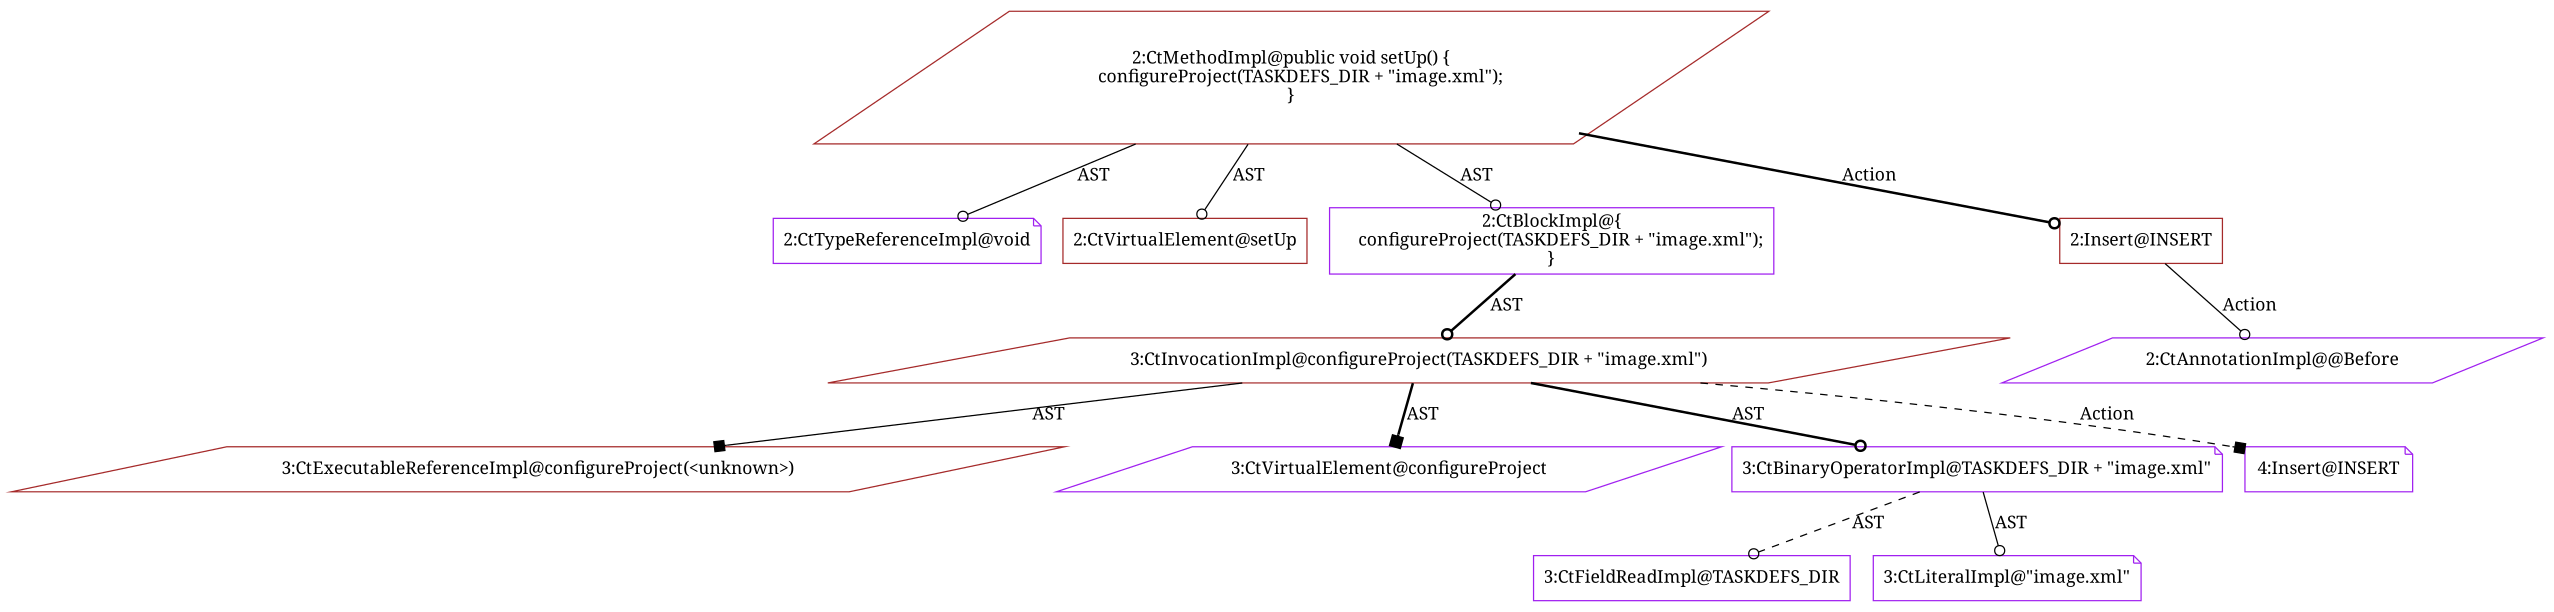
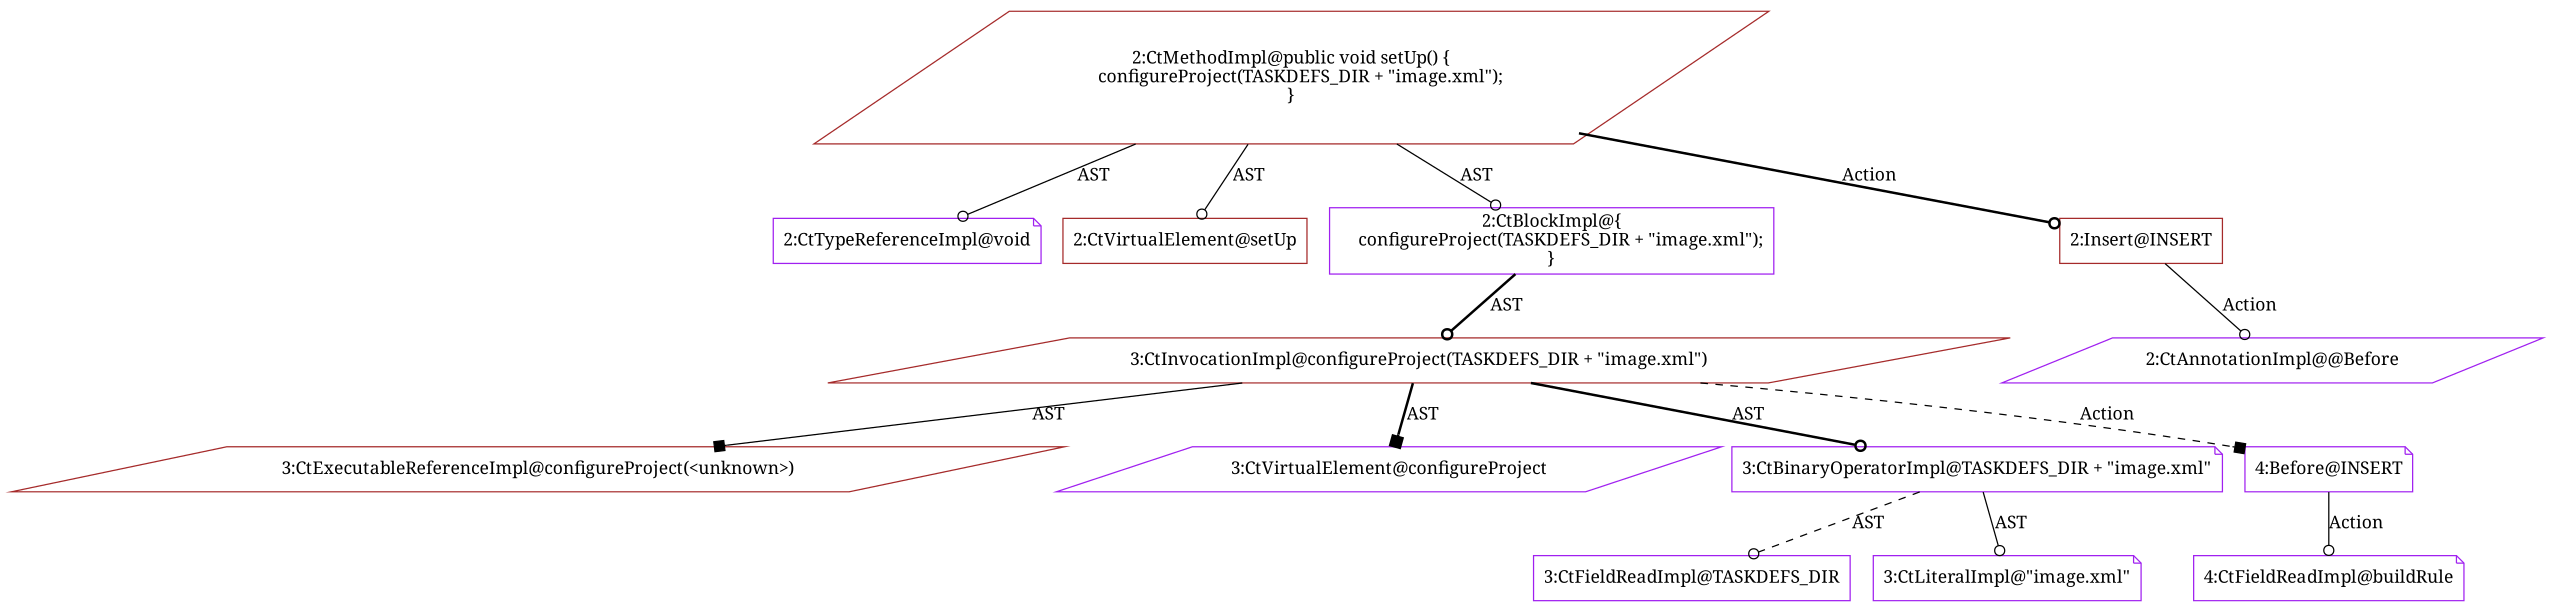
(2329, 469) -> (2329, 469)
none -> (2329, 578)
